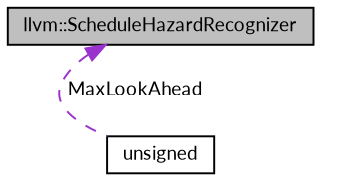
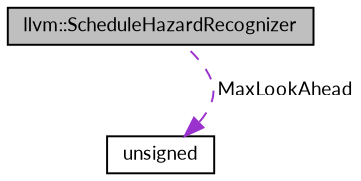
(61, 102) -> (212, 81)
